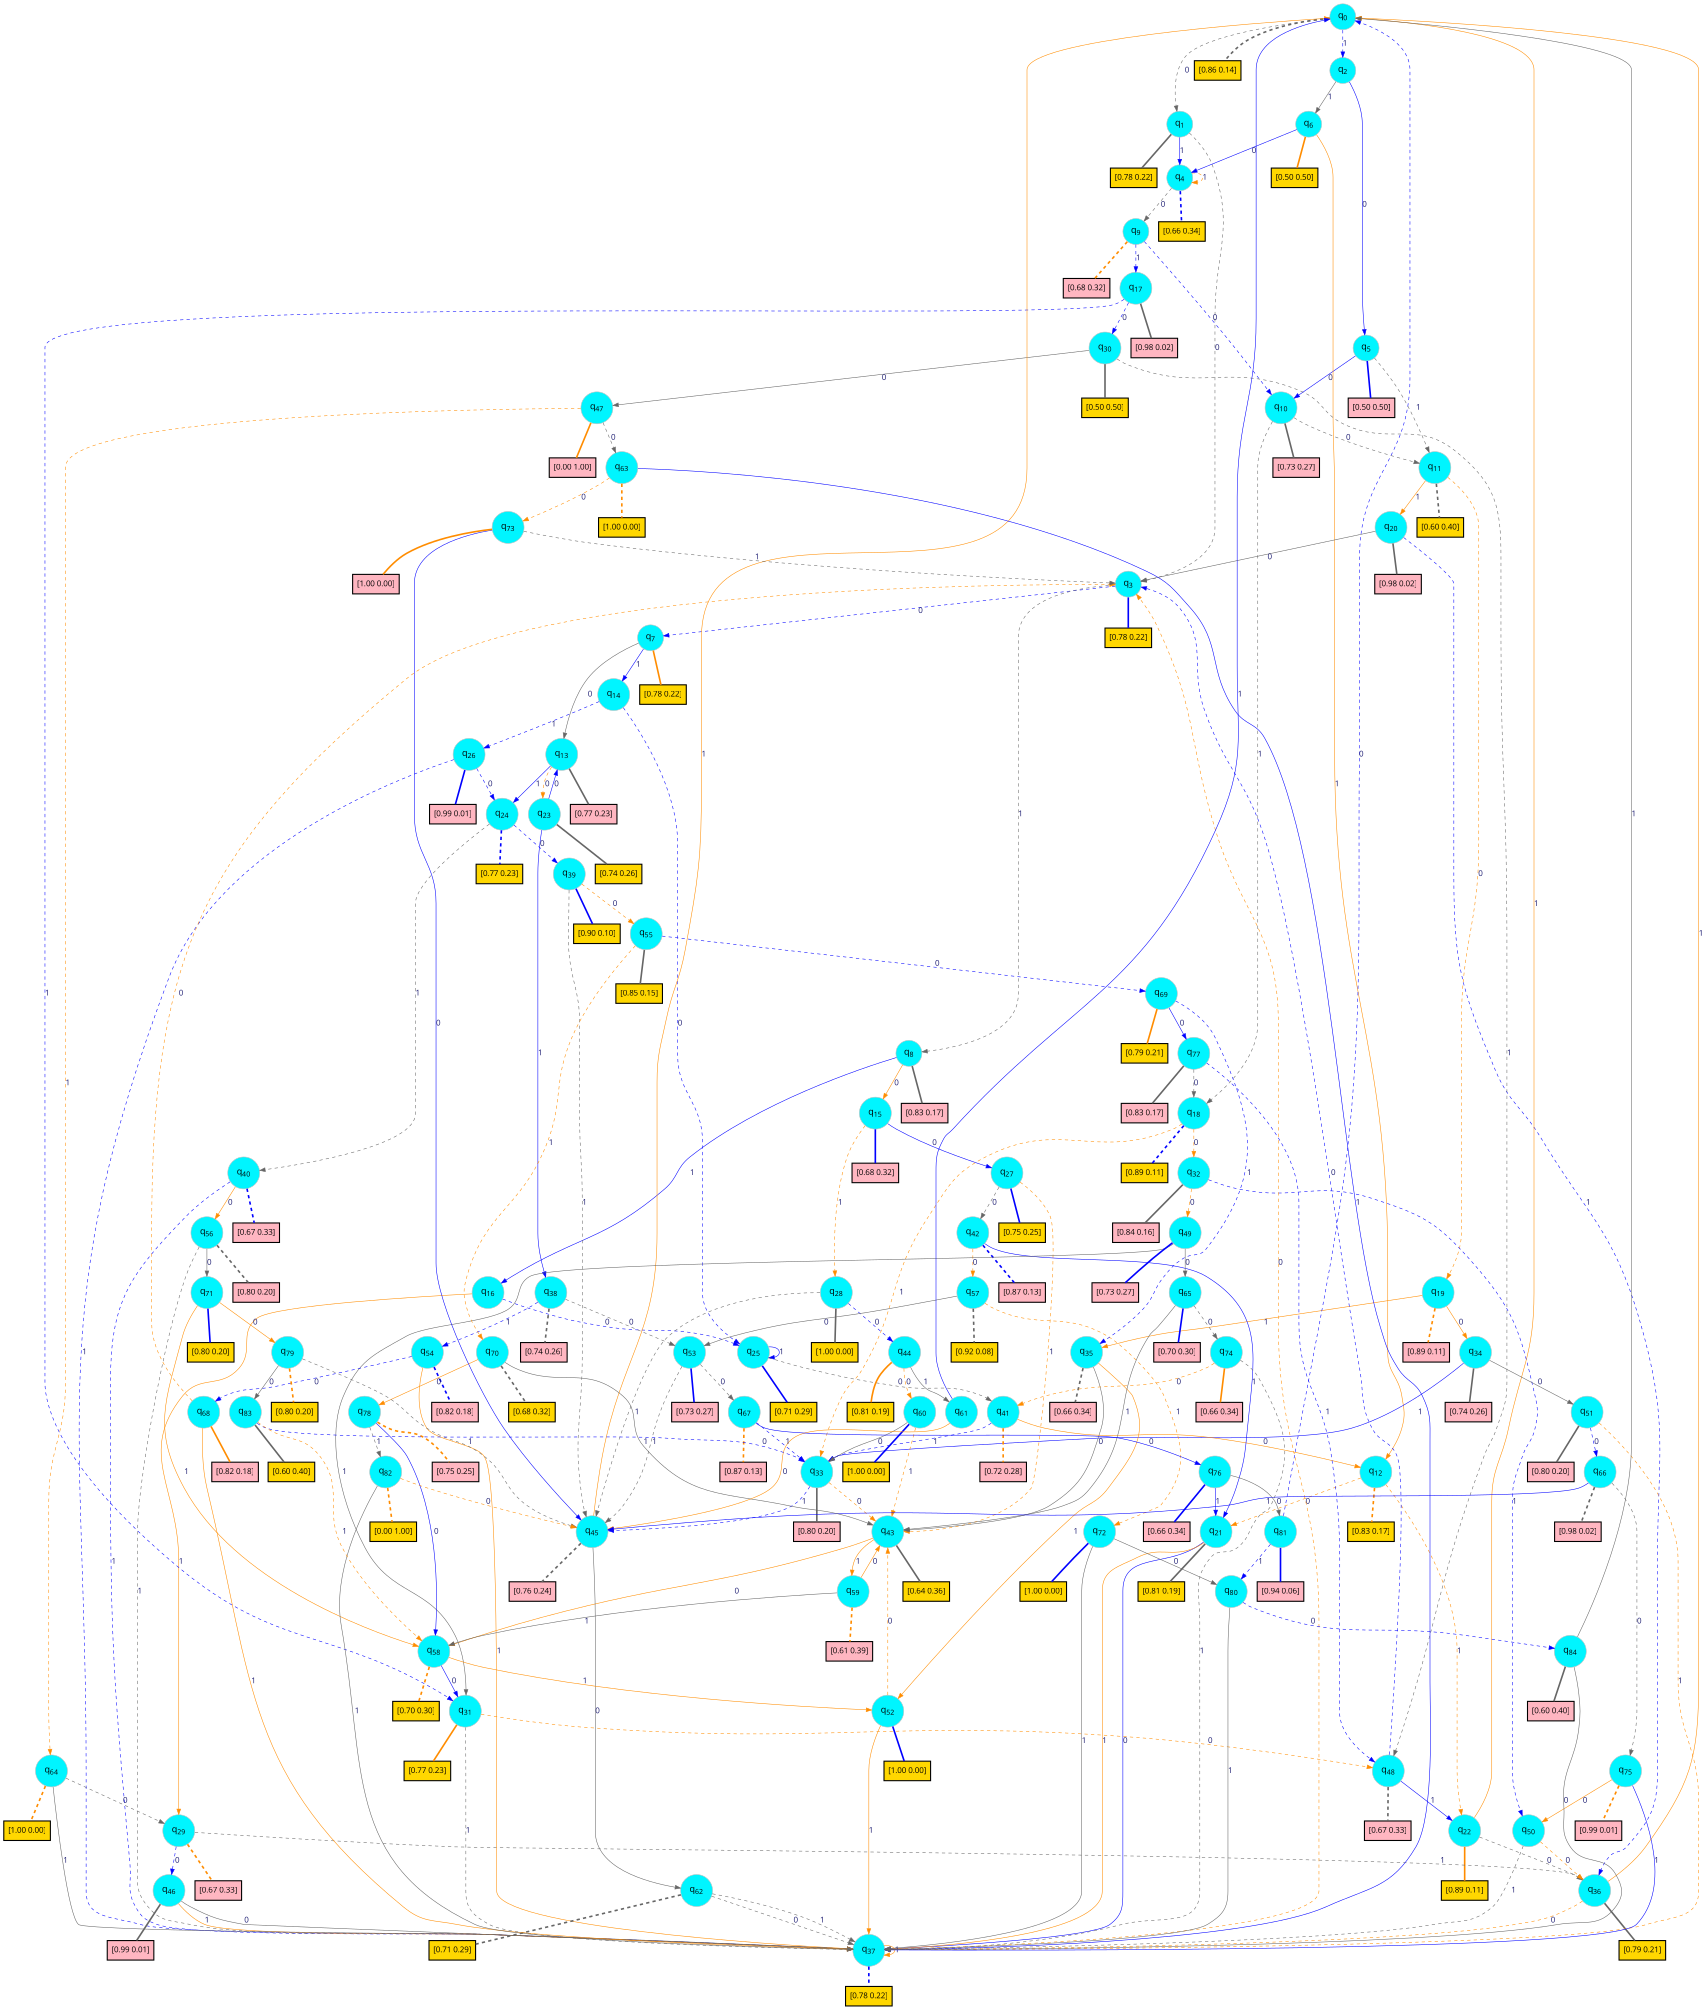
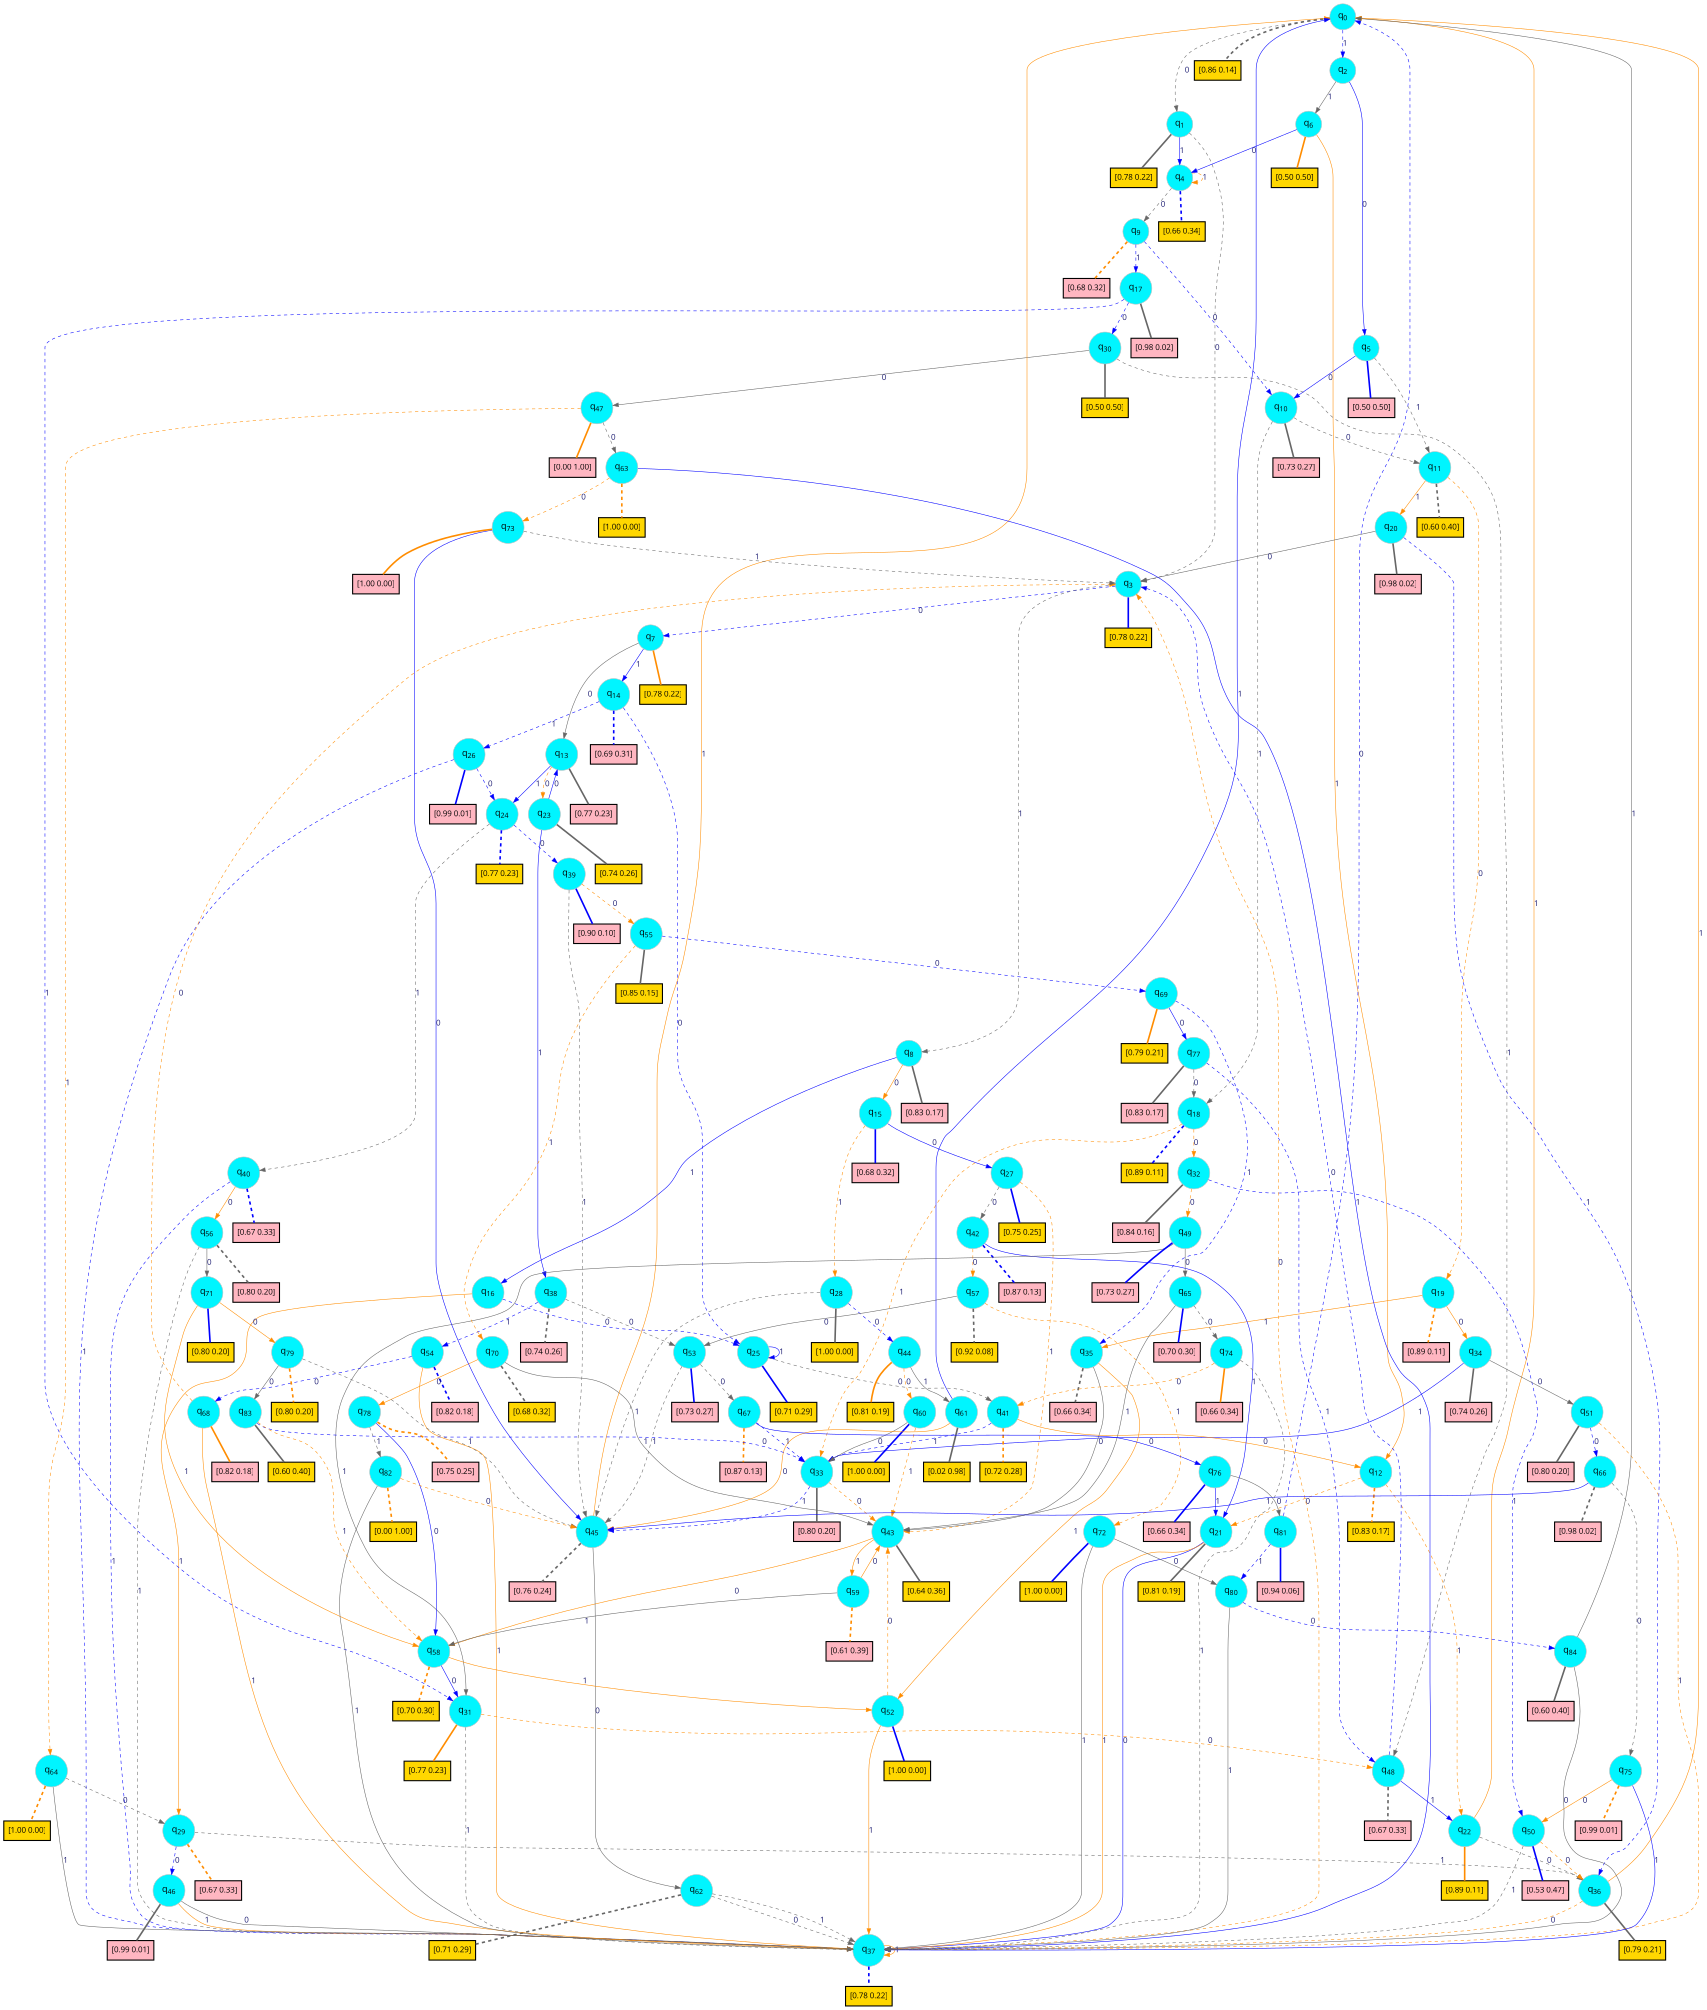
none -> (614, 754)
(597, 934) -> (597, 934)
none -> (947, 1472)
(1003, 1472) -> (1003, 1472)
none -> (1545, 1891)
